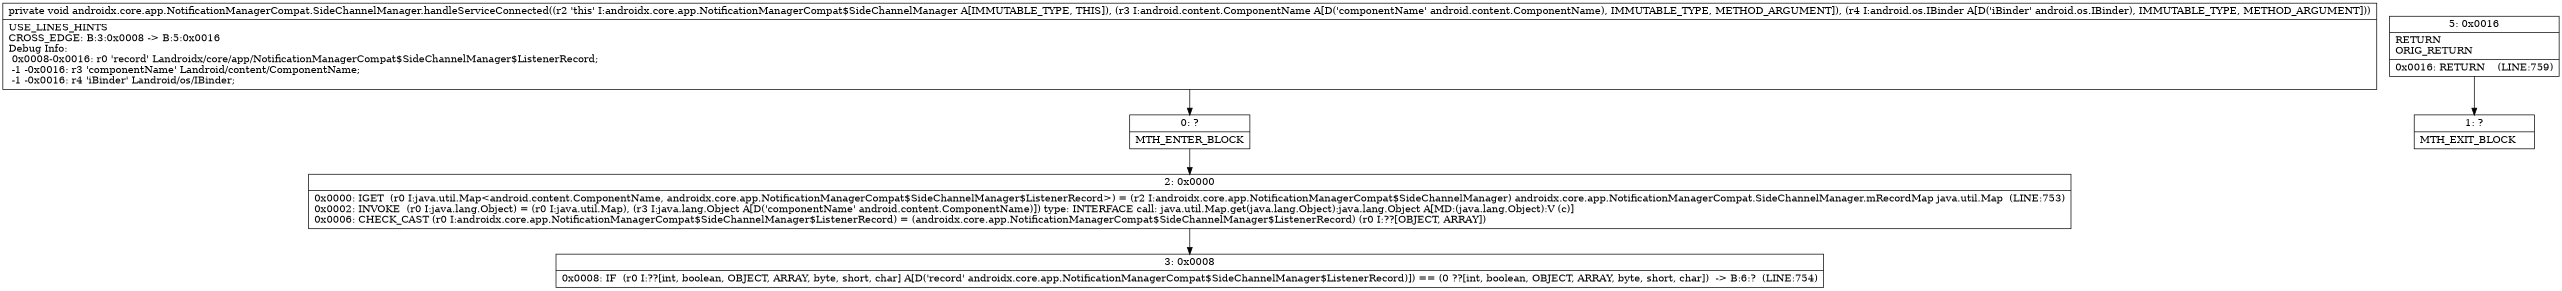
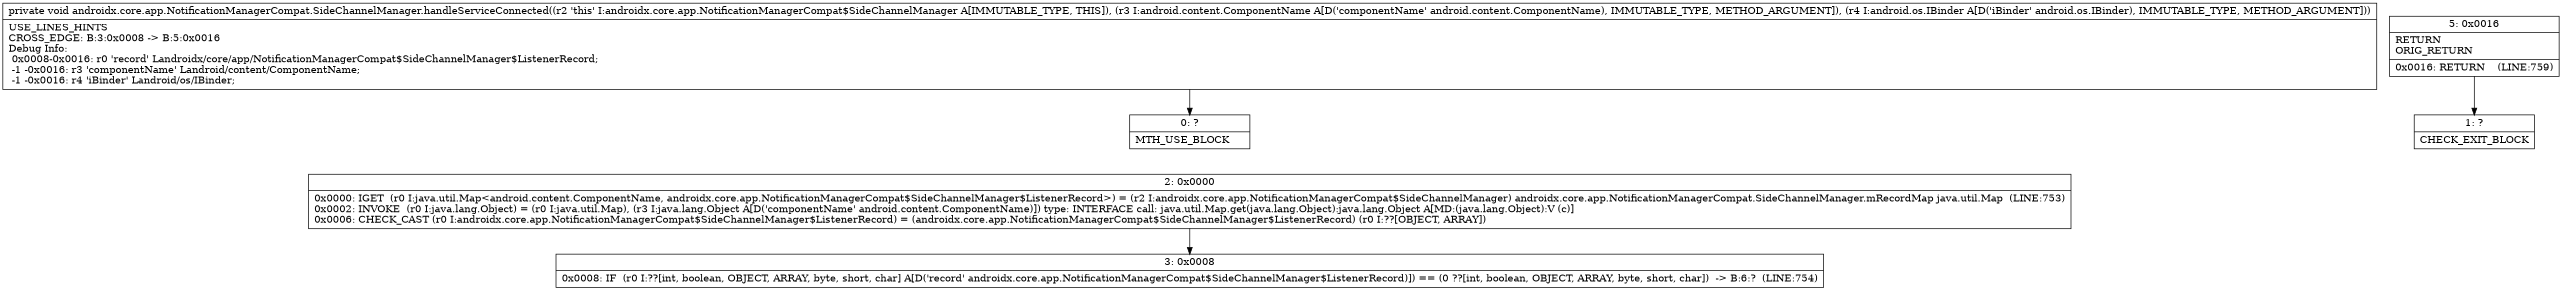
(1190, 140) -> (1182, 140)
(2468, 140) -> (2474, 140)
(1190, 158) -> none
